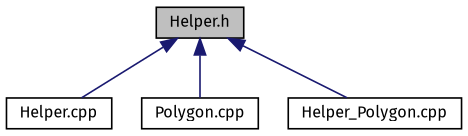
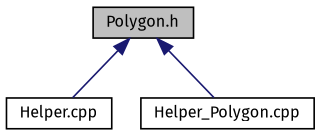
(200, 23) -> (143, 23)
(200, 113) -> none
